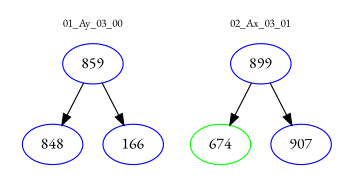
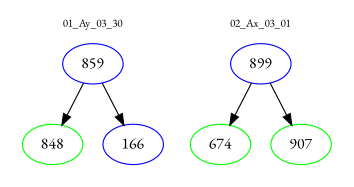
(93, 24) -> (93, 24)
(53, 144) -> (53, 144)
(301, 144) -> (301, 144)
